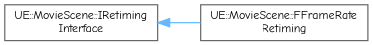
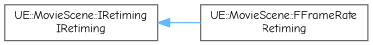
(81, 23) -> (81, 23)
